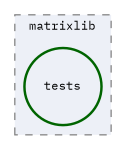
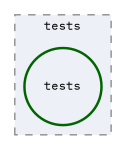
(63, 27) -> (63, 27)
